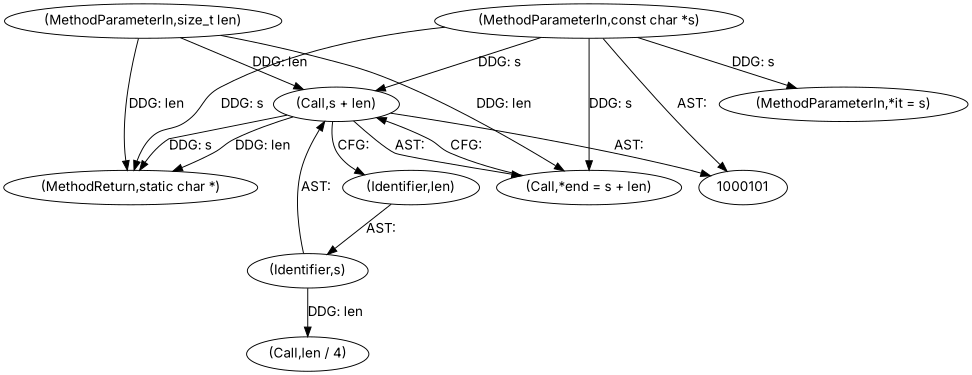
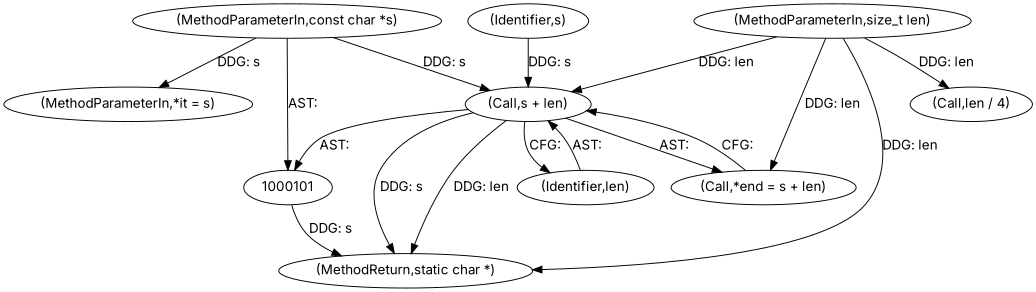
(274, 64) -> (306, 234)
(589, 99) -> none
(318, 188) -> (550, 63)
(363, 226) -> (570, 148)
(308, 308) -> (903, 59)
